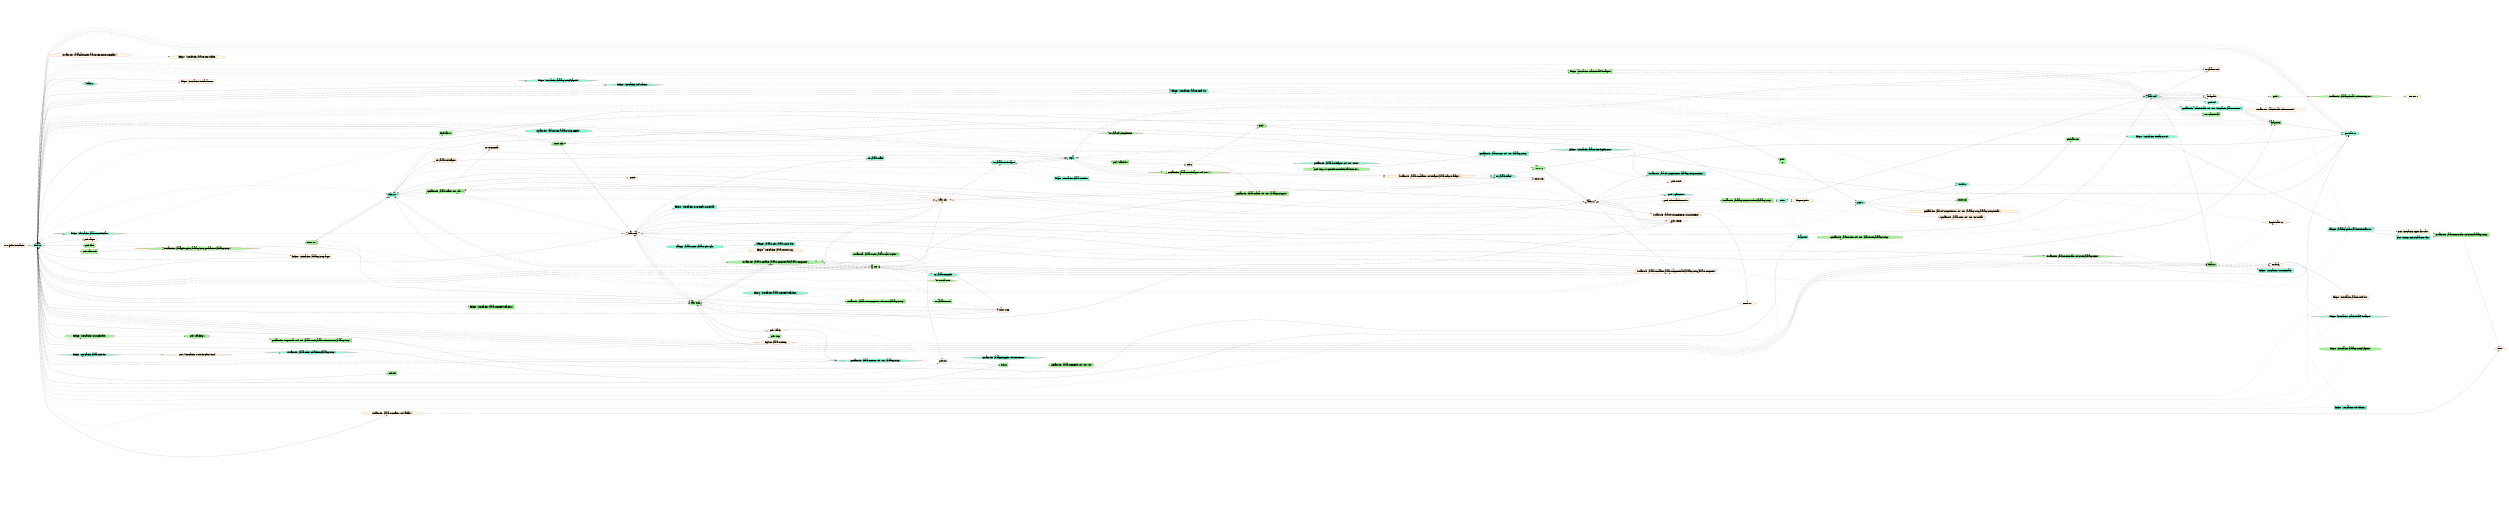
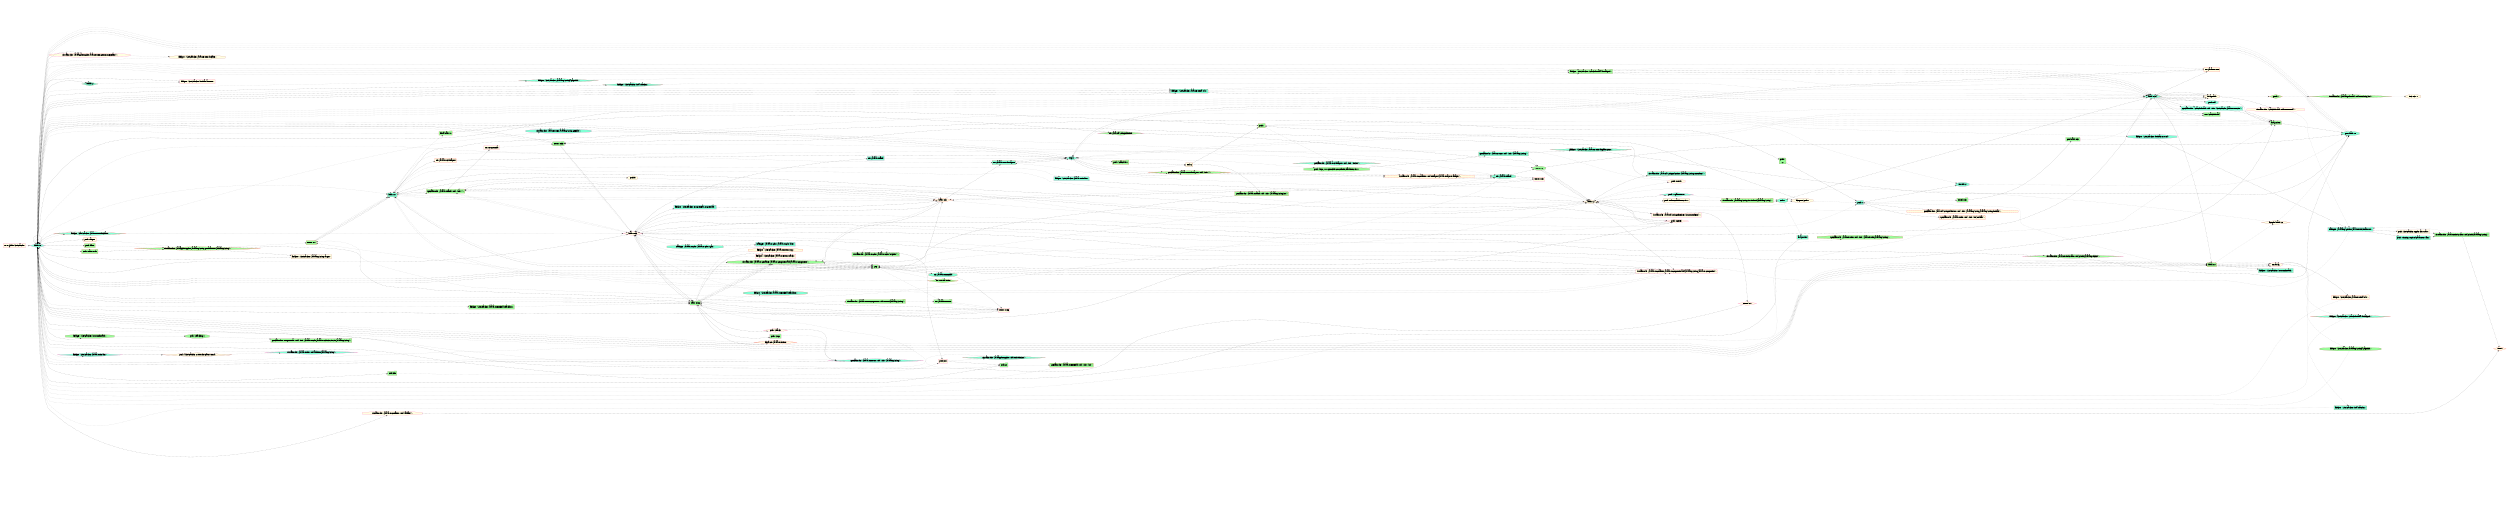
none -> (775, 256)
(775, 342) -> (775, 342)
